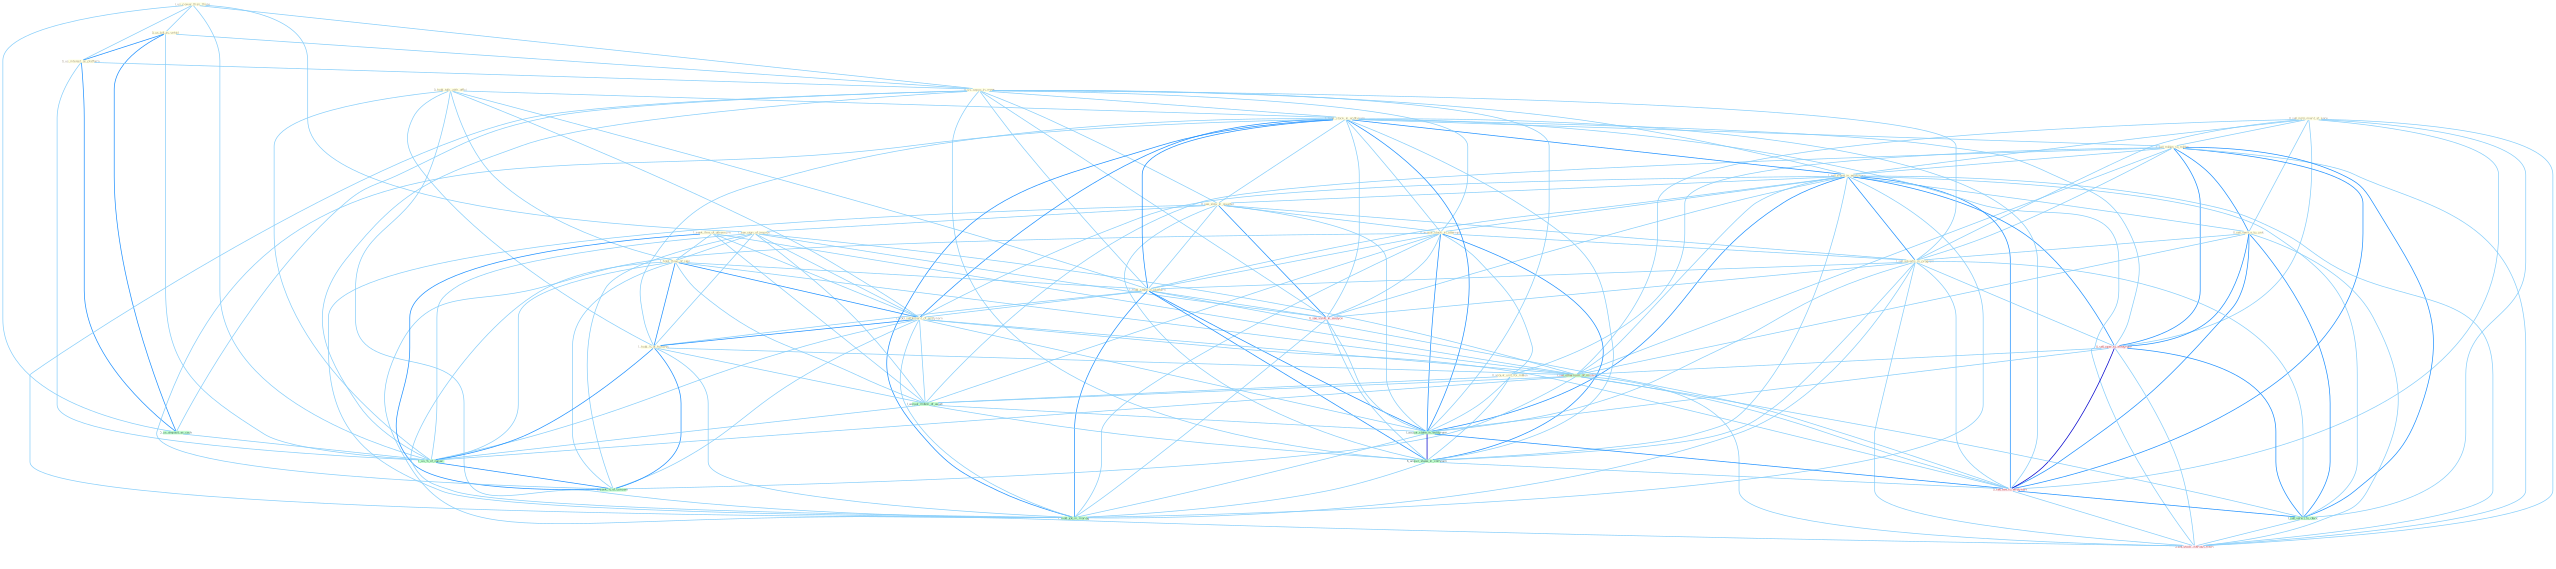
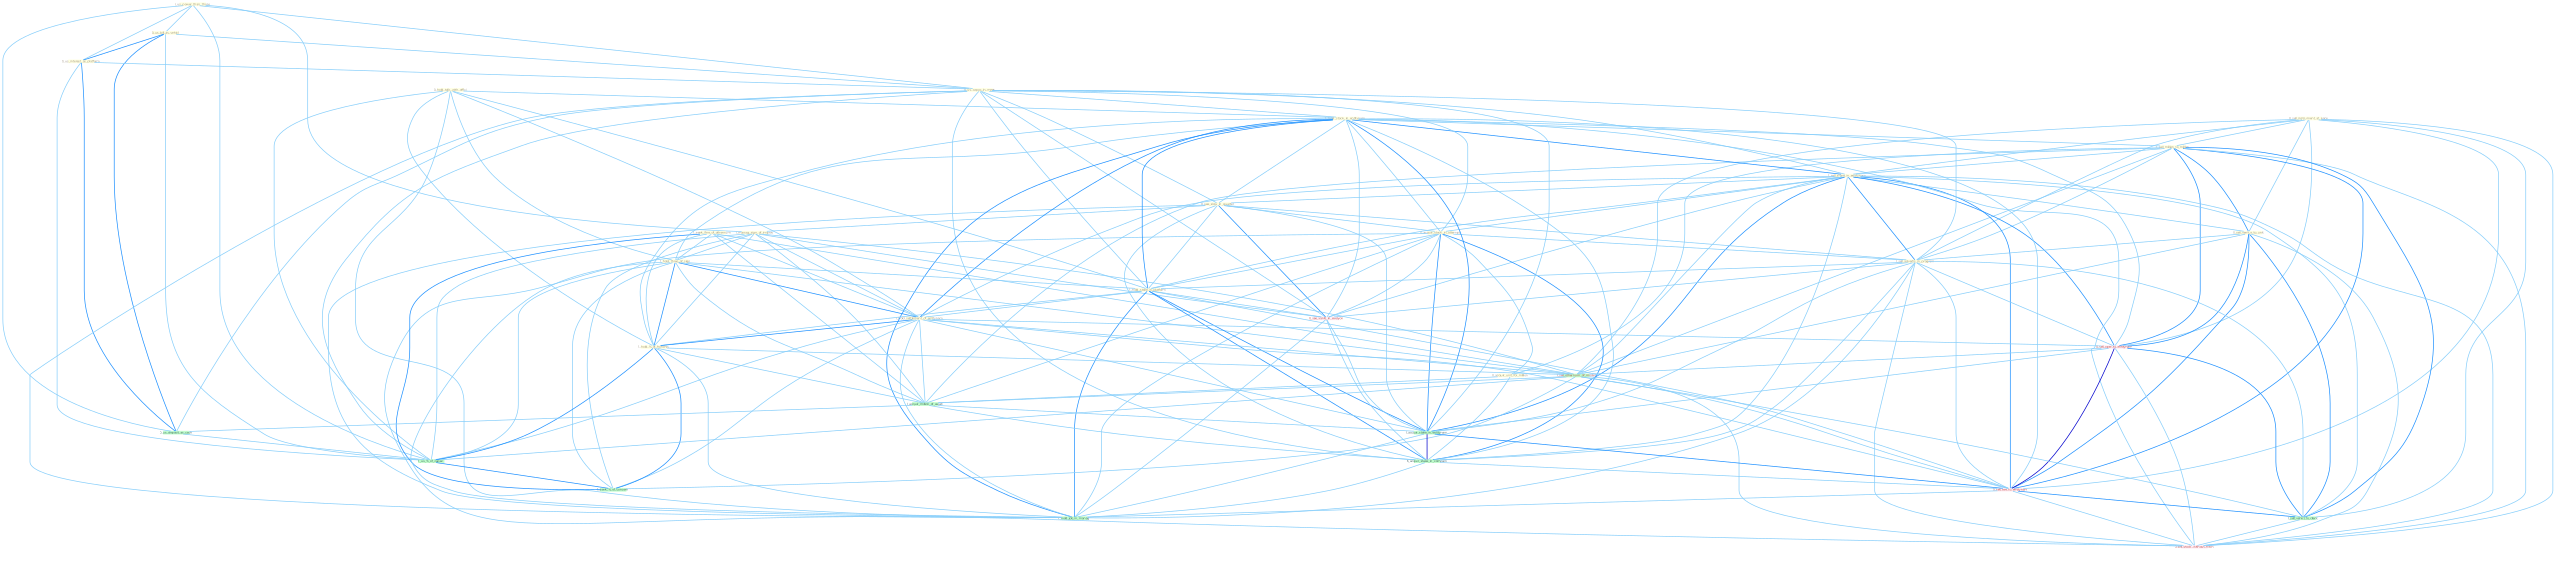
(460, 176) -> (989, 155)
(755, 233) -> (755, 233)
none -> (649, 277)
none -> (1517, 333)
(1473, 409) -> none
(690, 431) -> (533, 419)
(1689, 485) -> (1542, 504)
